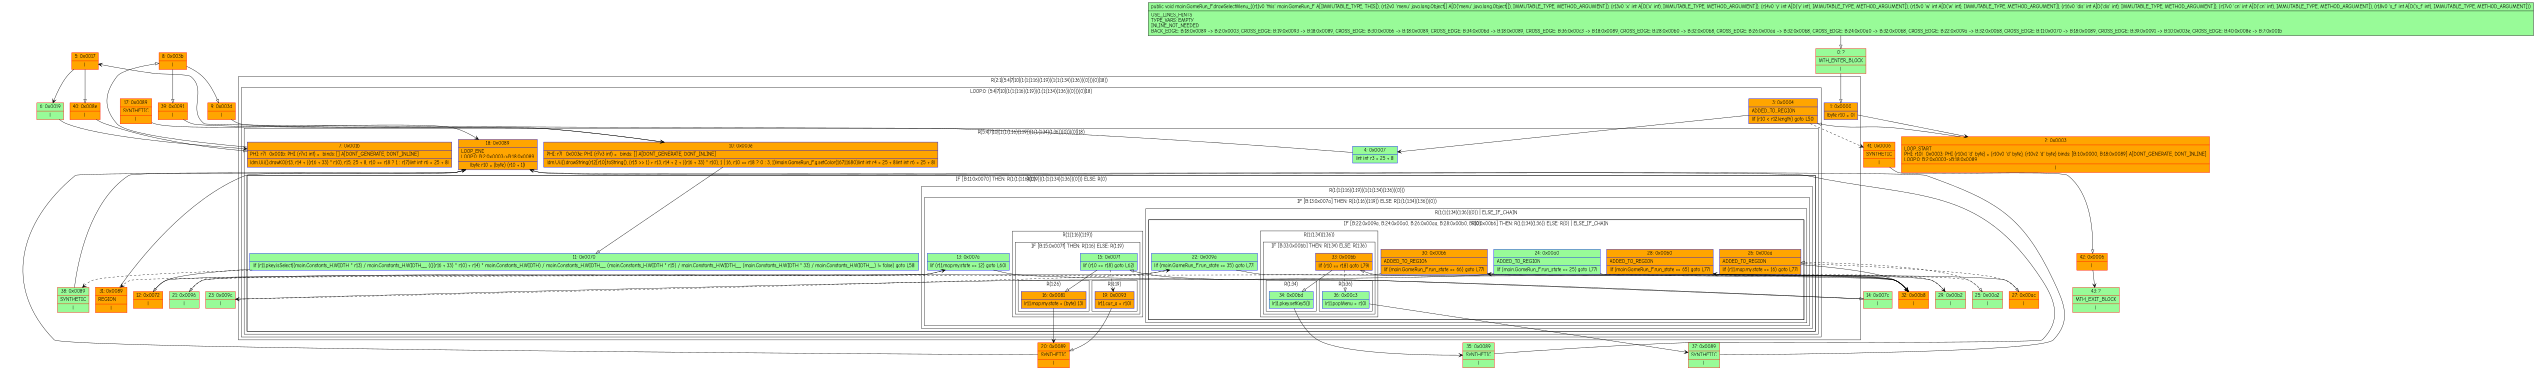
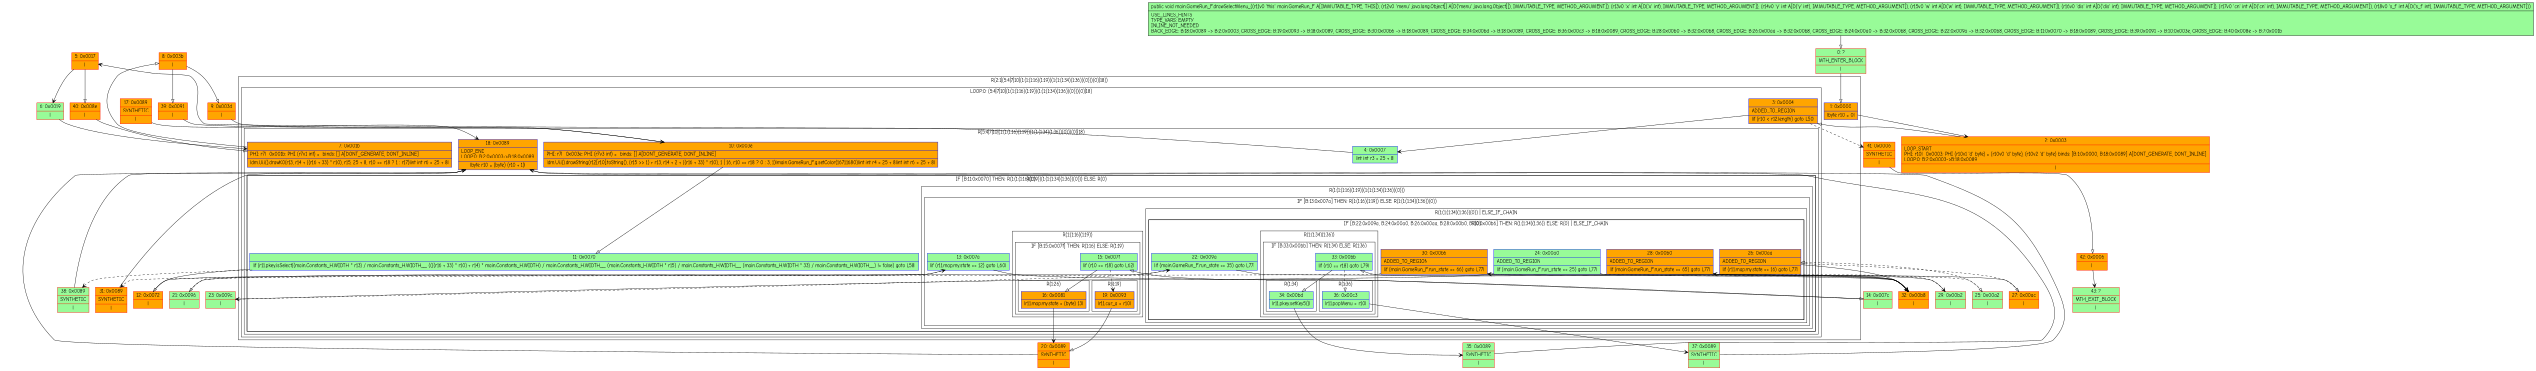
(1344, 262) -> (1344, 262)
(107, 300) -> (111, 300)
